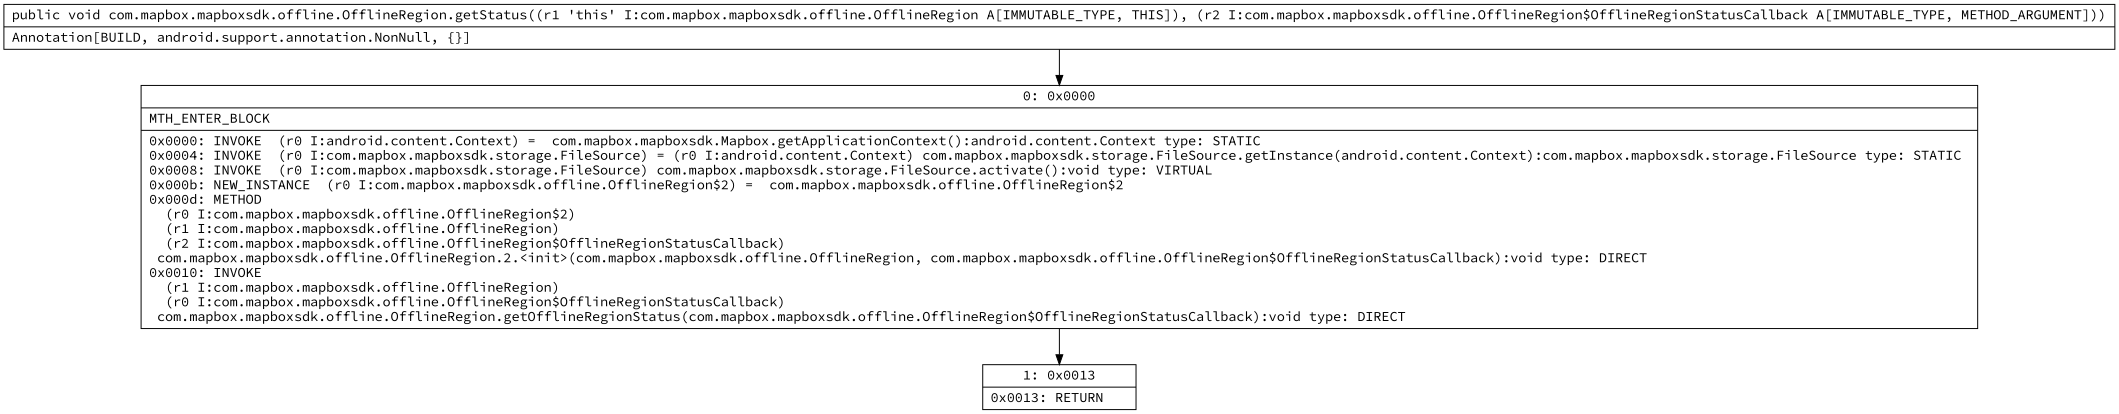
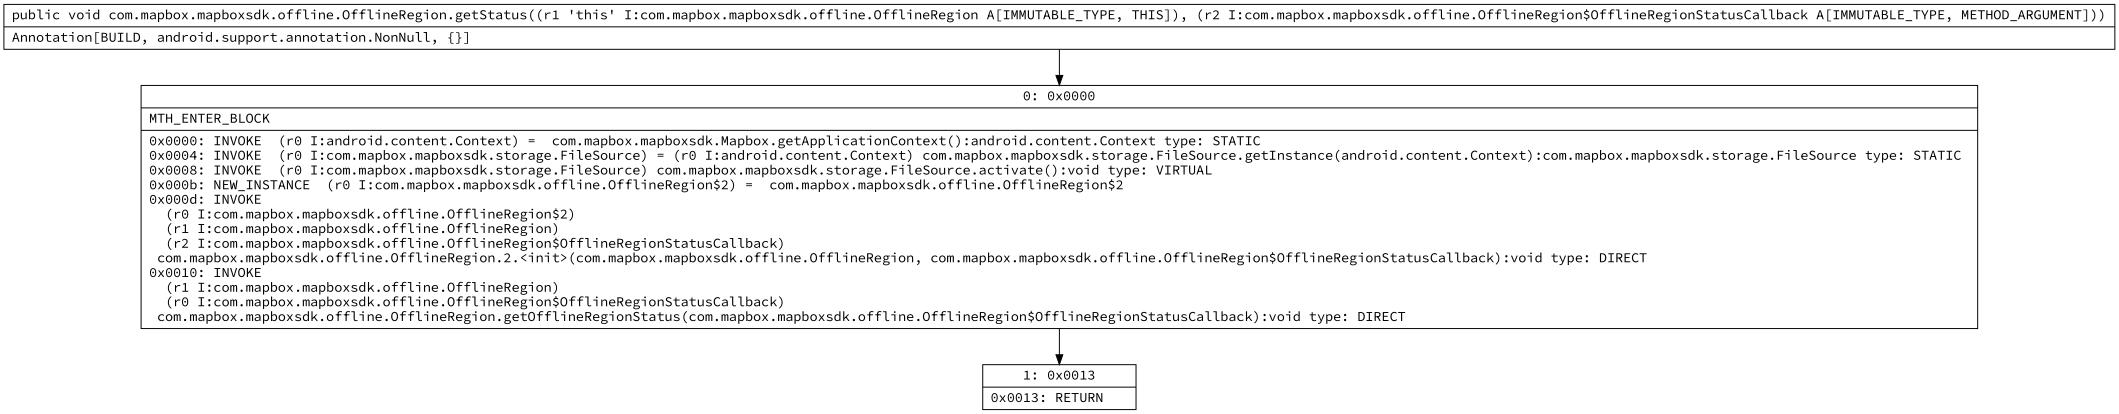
(214, 200) -> (214, 200)
